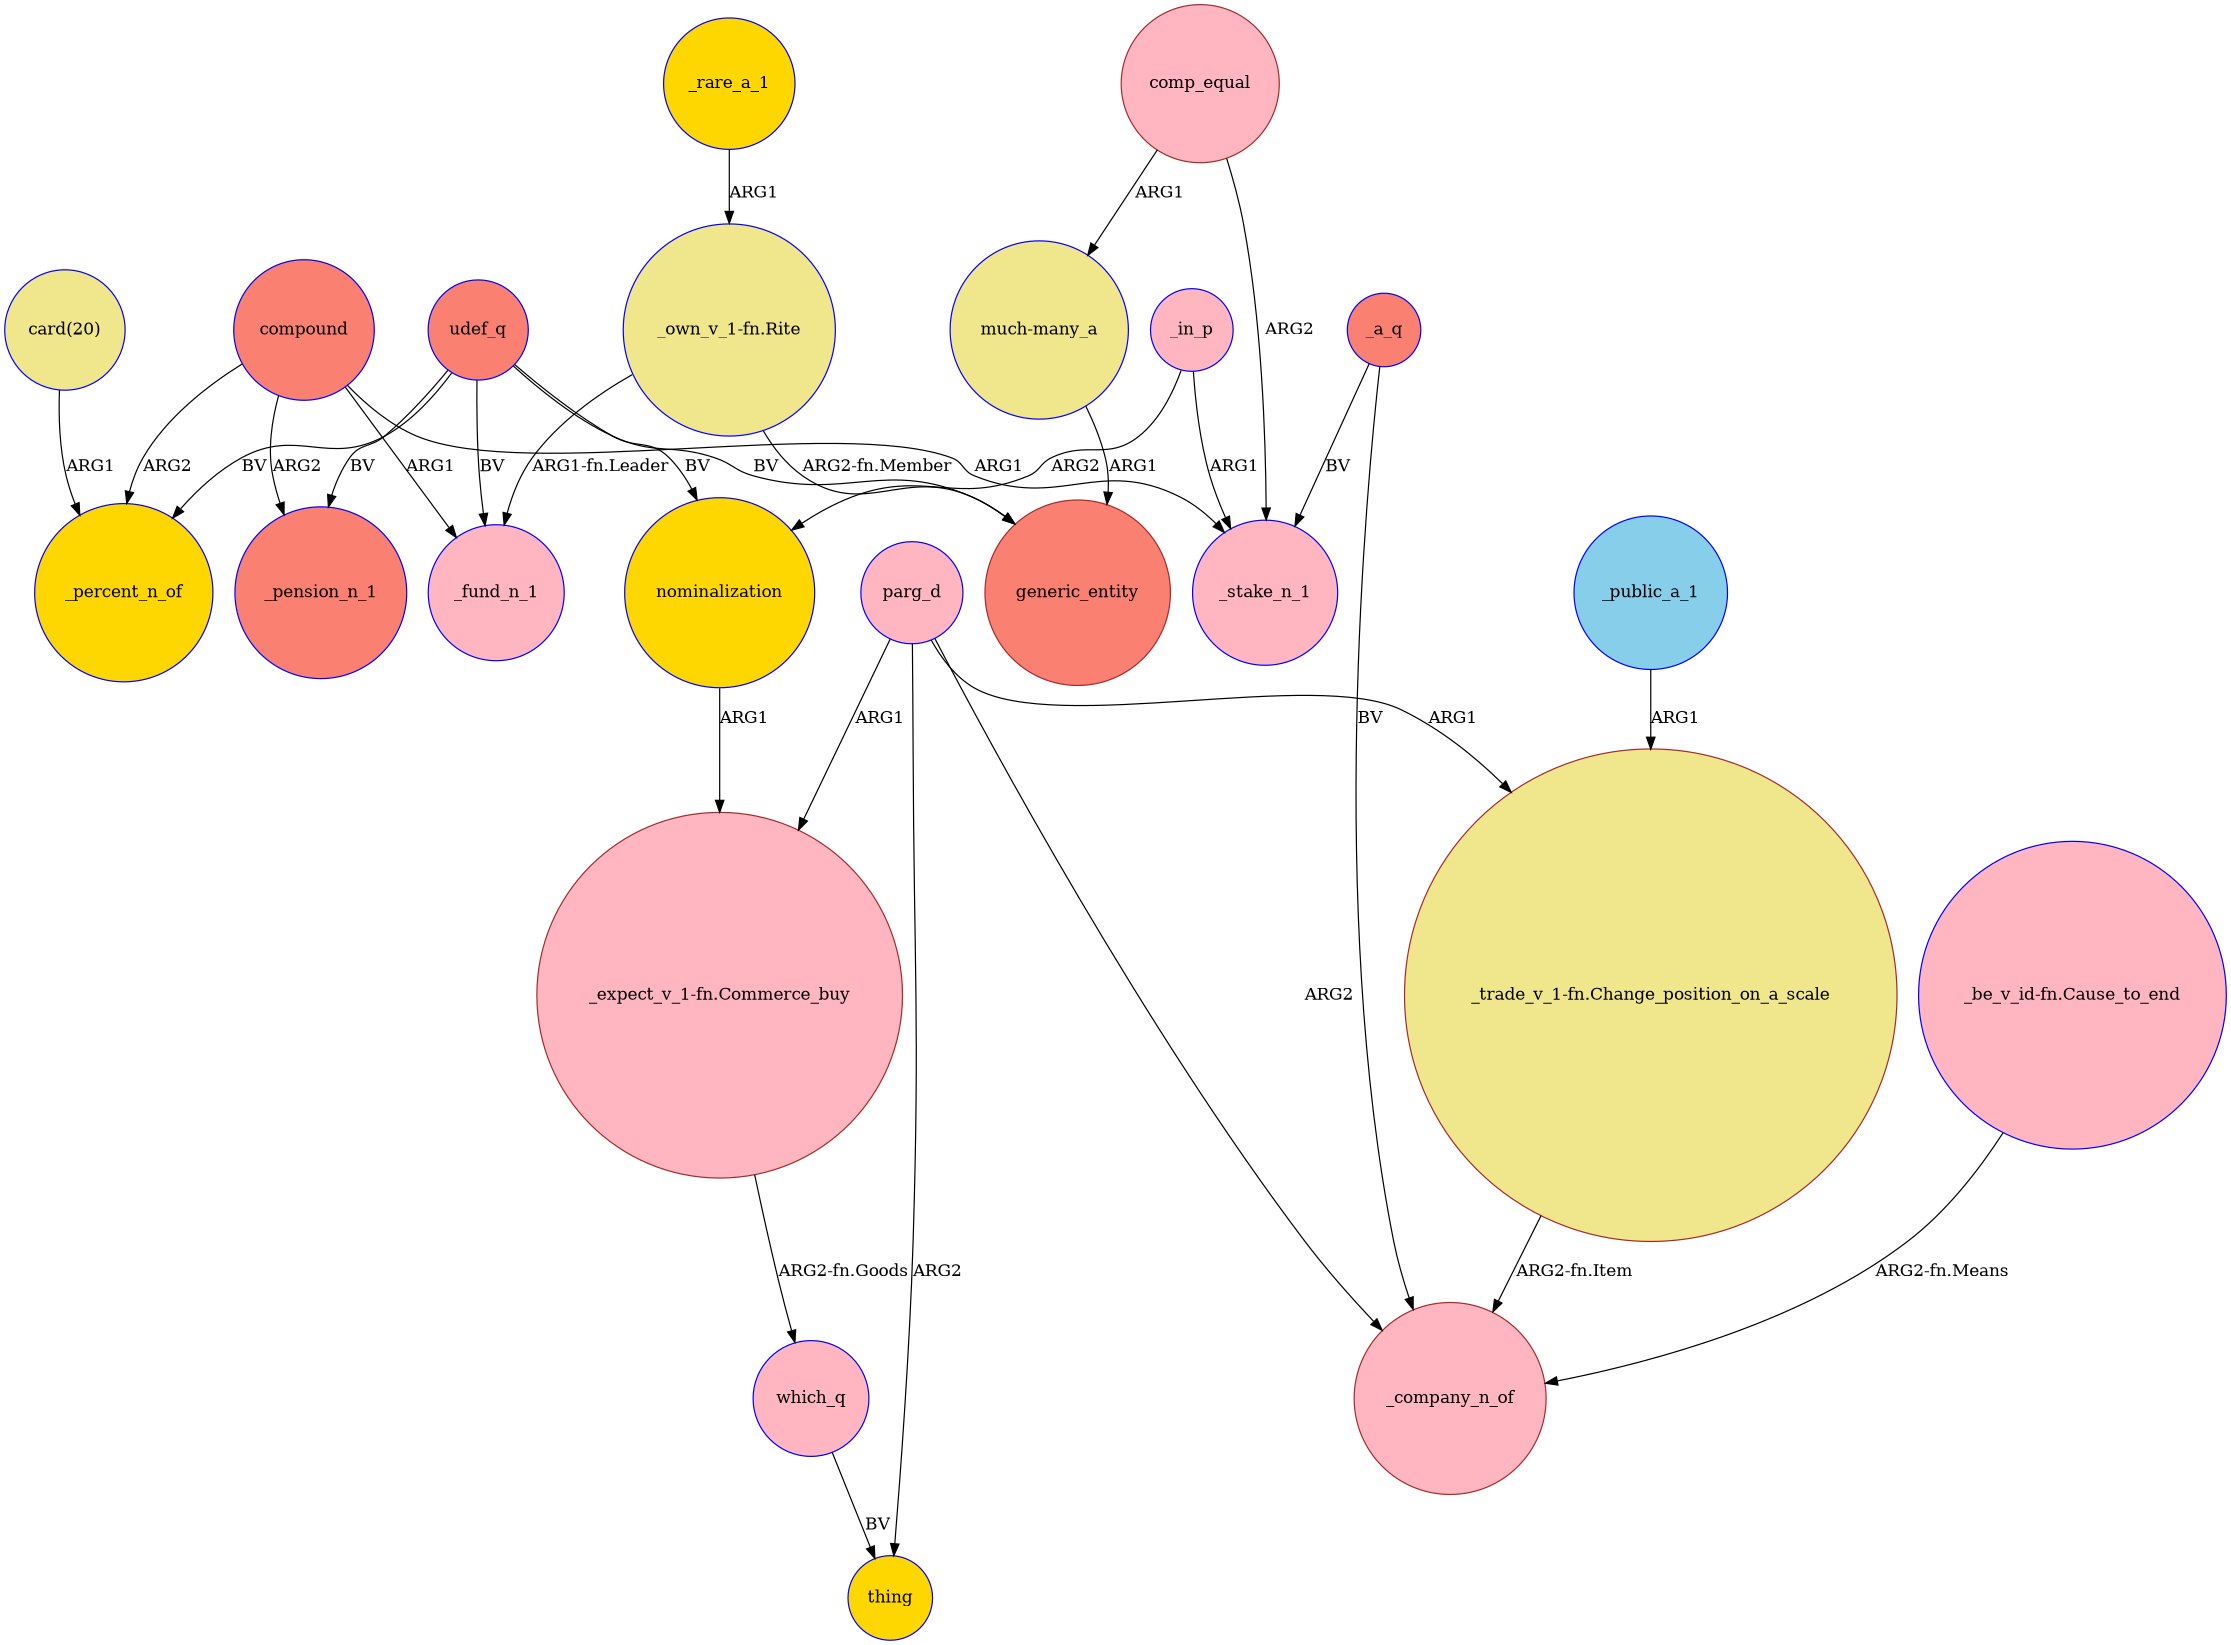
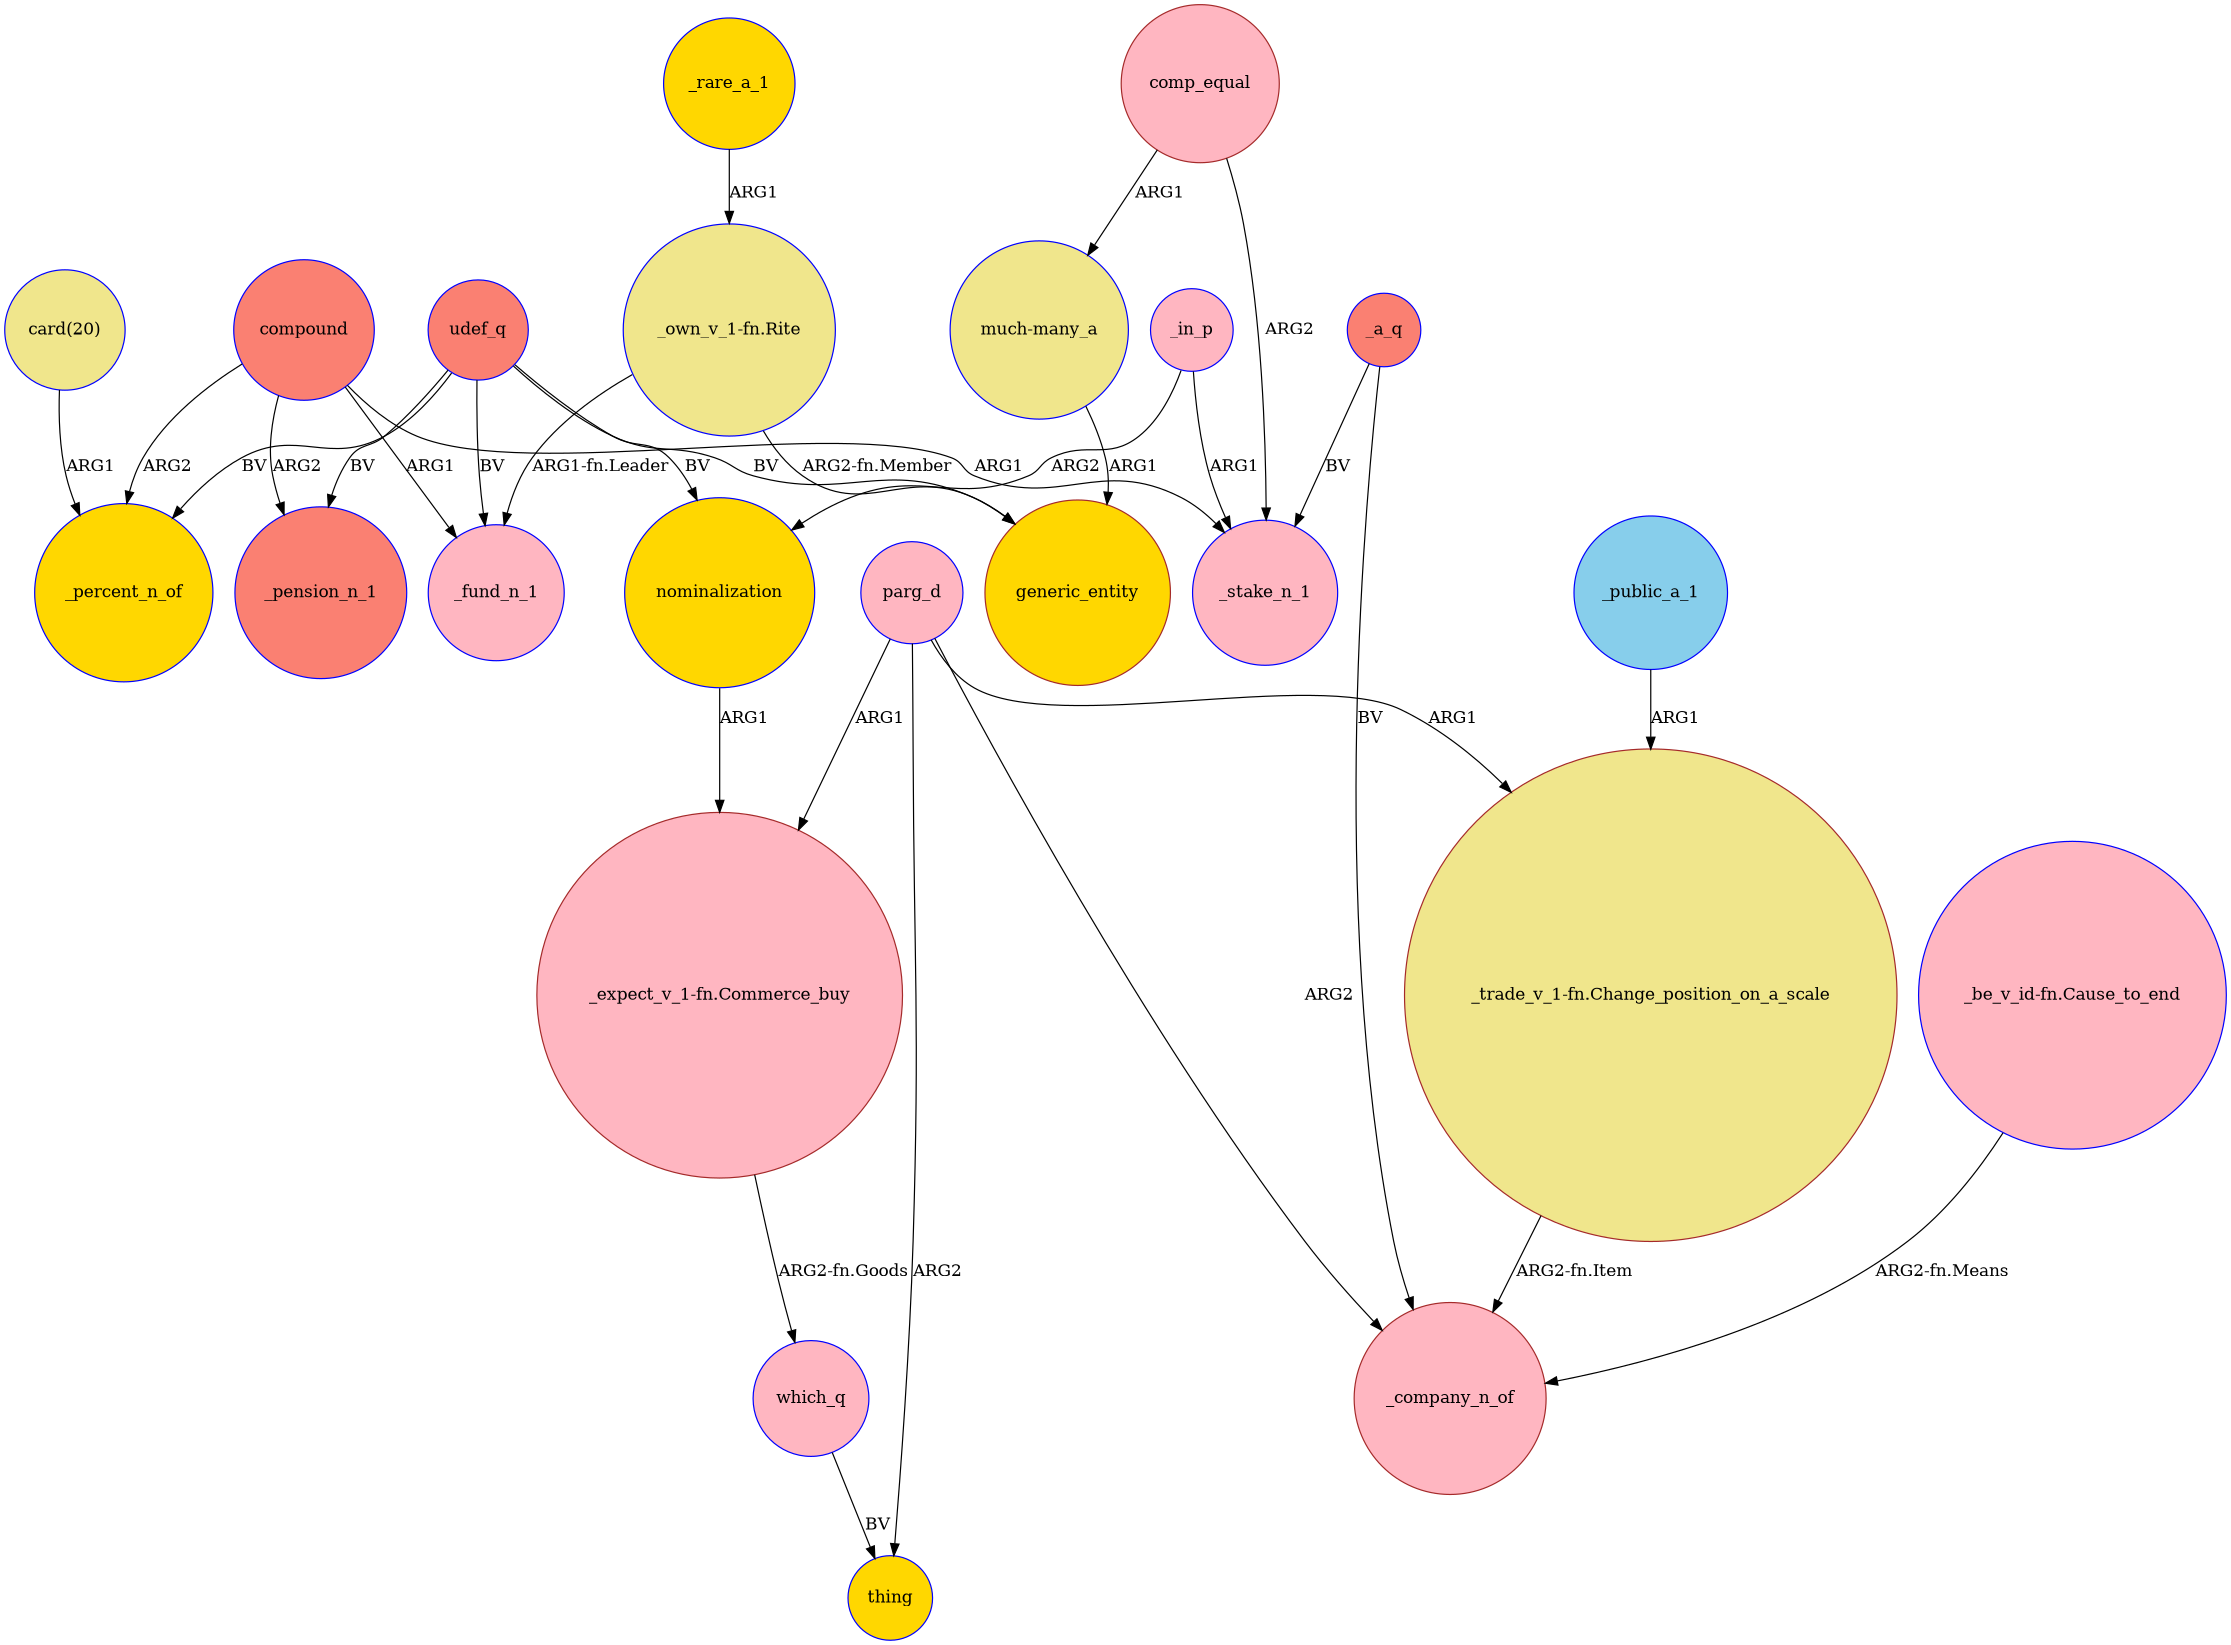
(1078, 593) -> (1078, 593)
